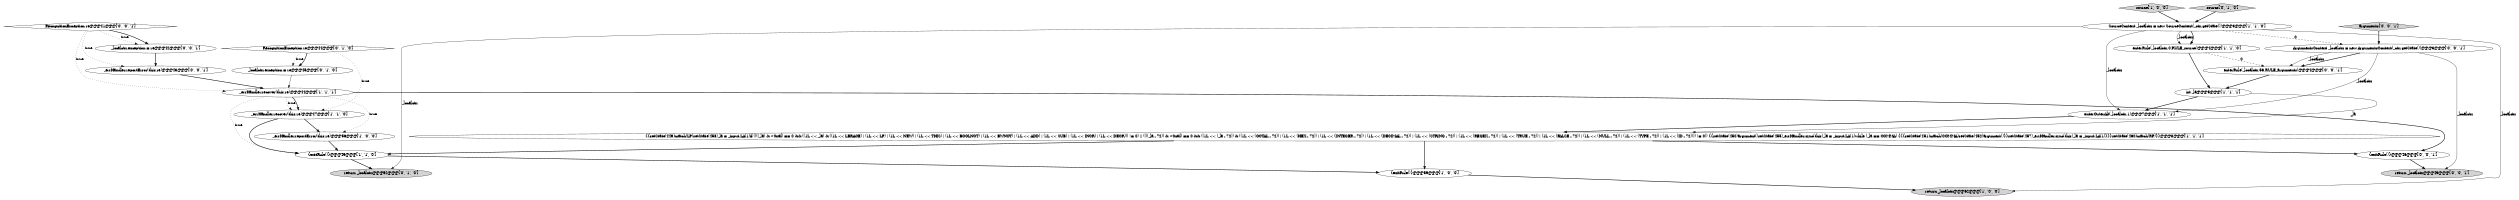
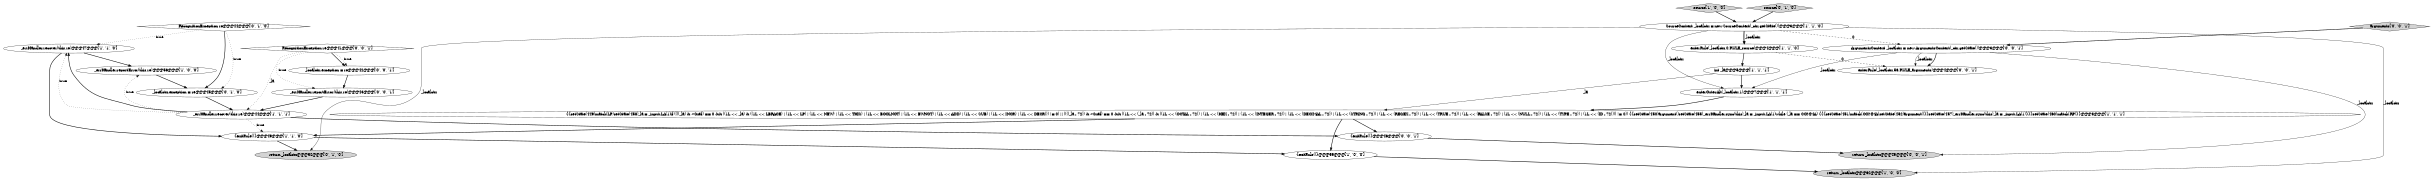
(80, 60) -> (272, 82)
(290, 80) -> (218, 103)
(2249, 81) -> none
(332, 145) -> (170, 81)
